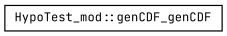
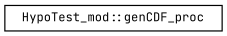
(113, 18) -> (113, 18)
